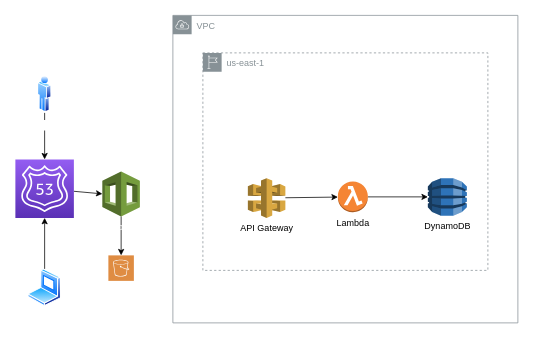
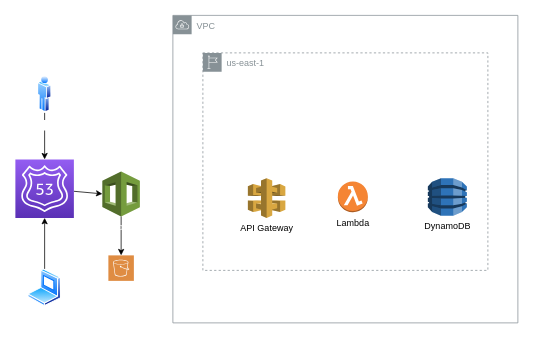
(309, 197) -> none
(421, 197) -> none
